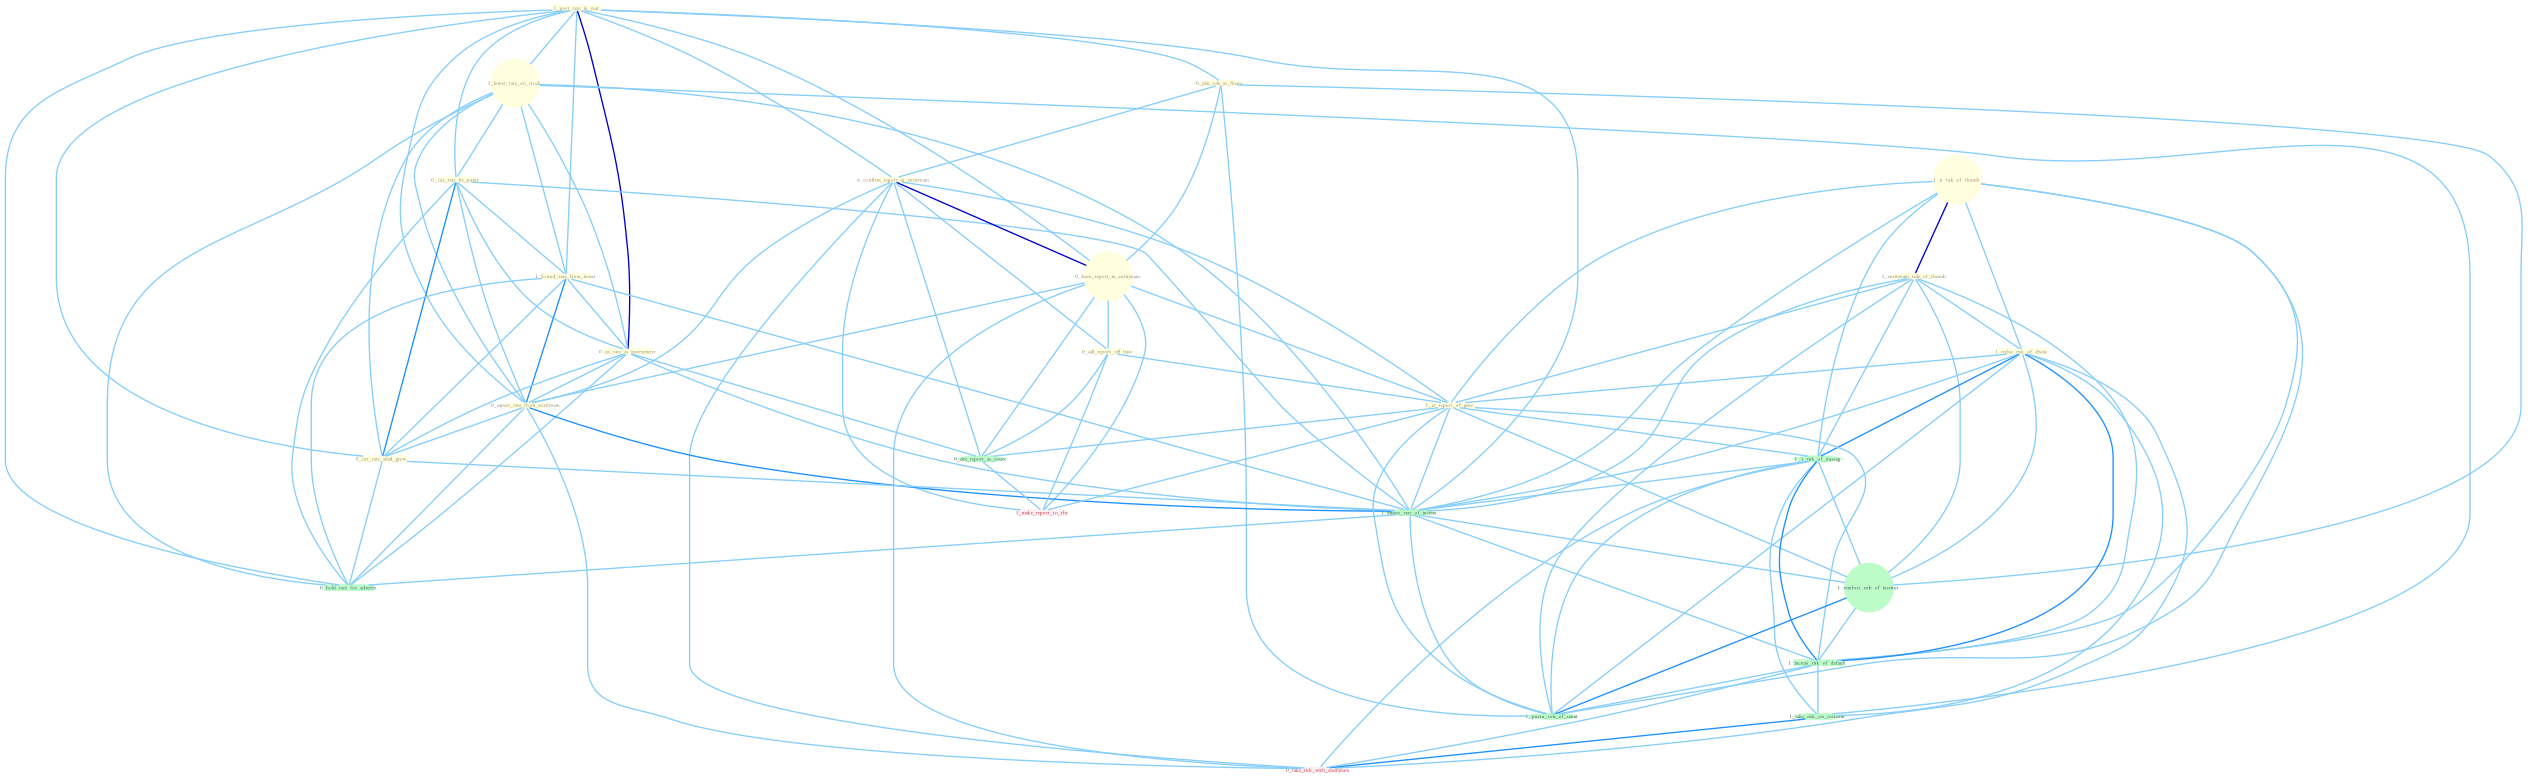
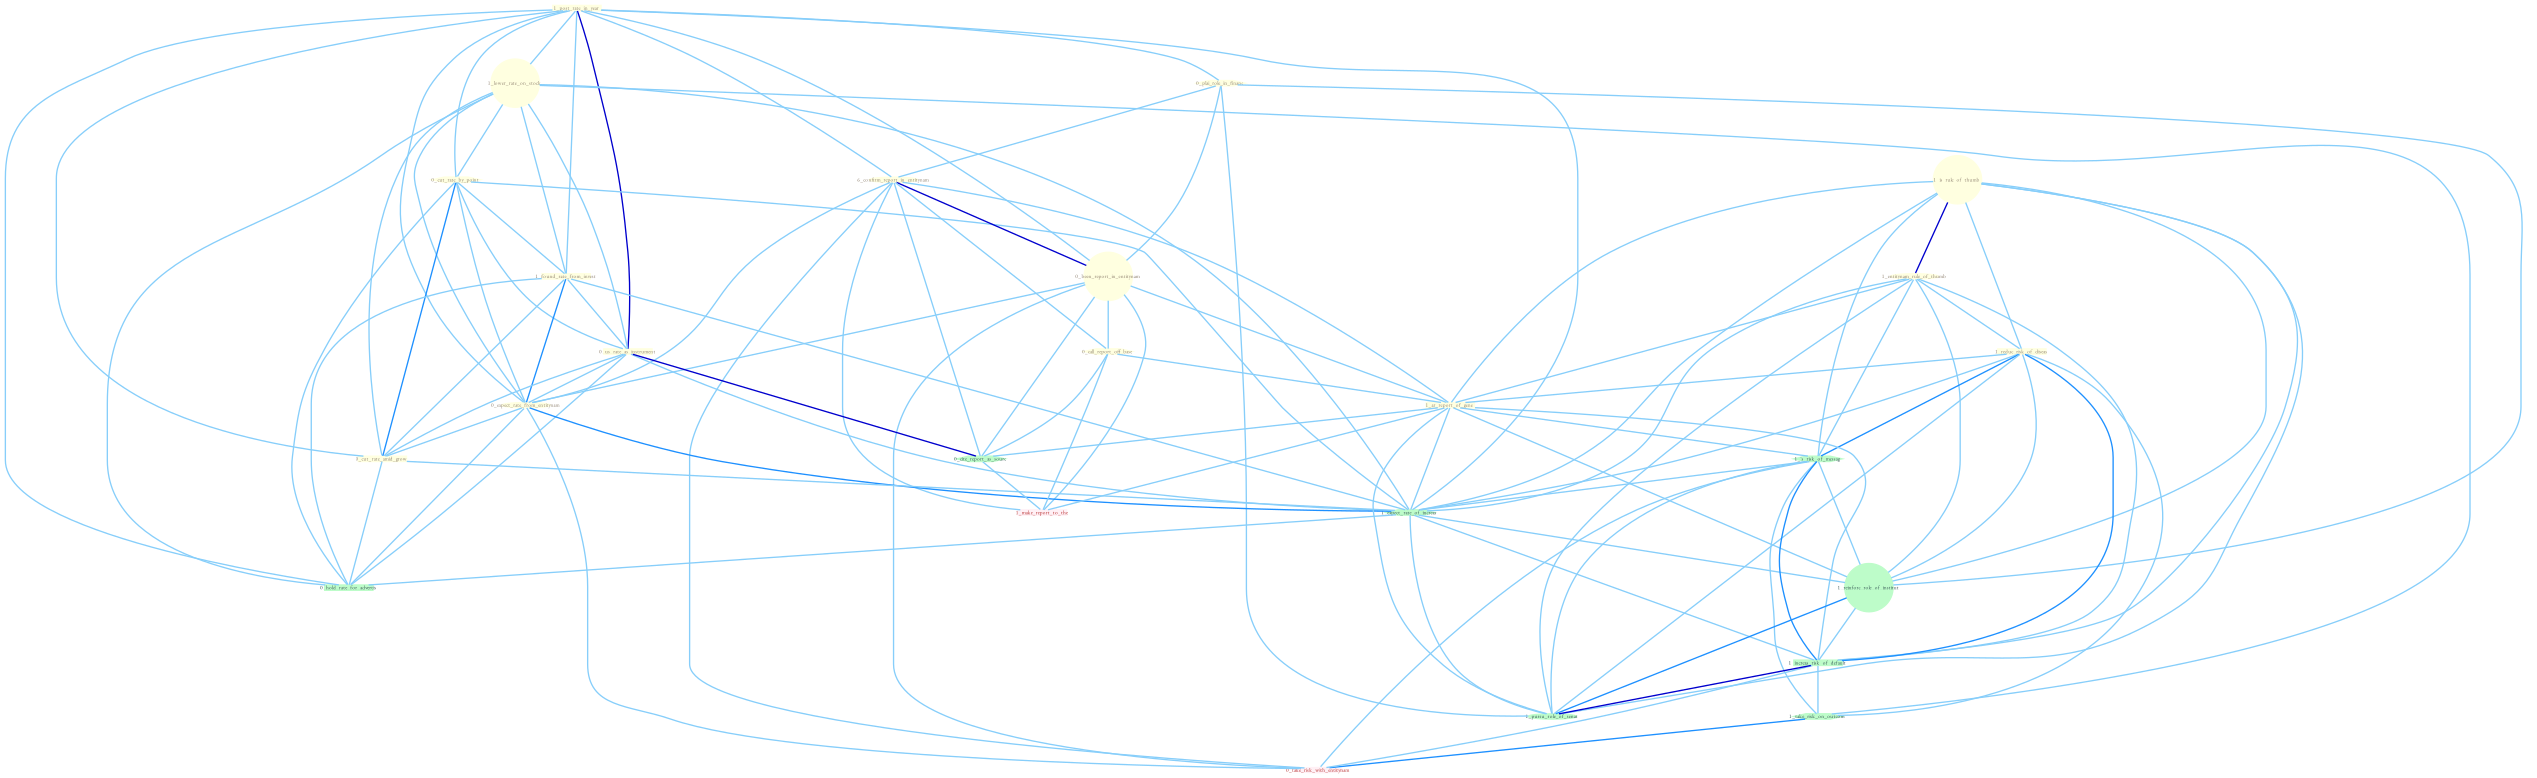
(804, 405) -> (804, 405)
none -> (2264, 412)
(1685, 690) -> (1685, 690)
(1812, 725) -> none
